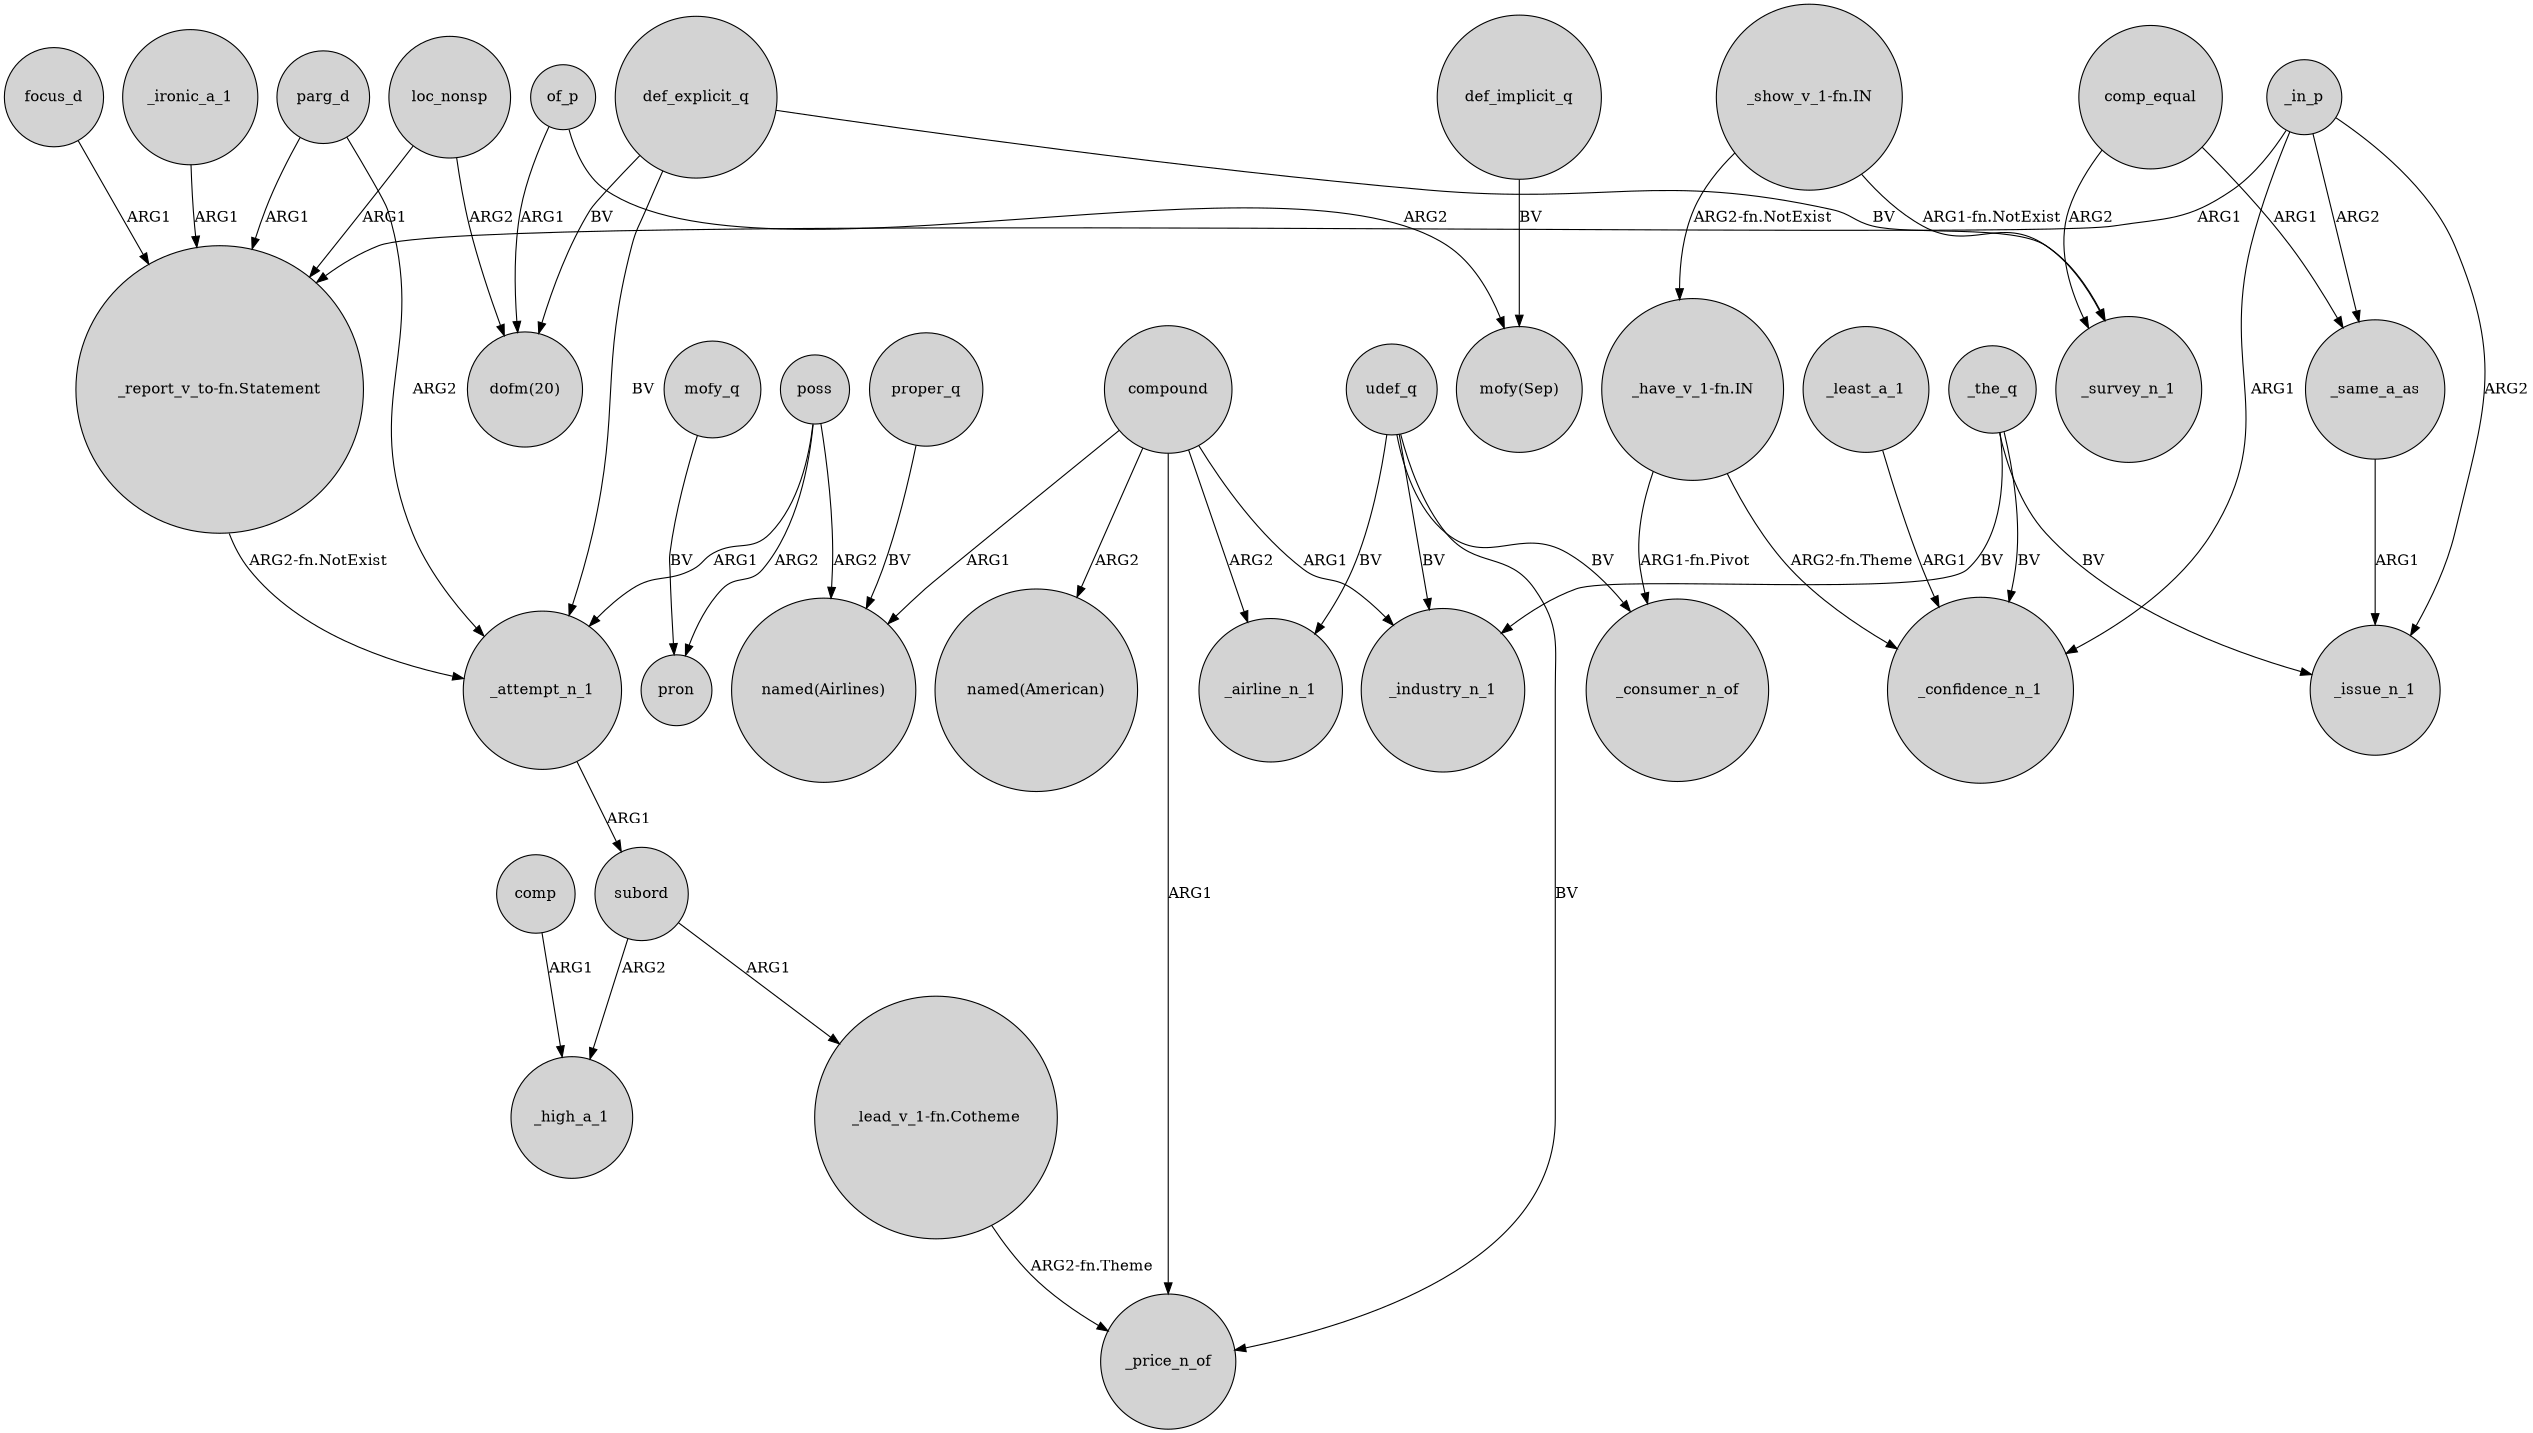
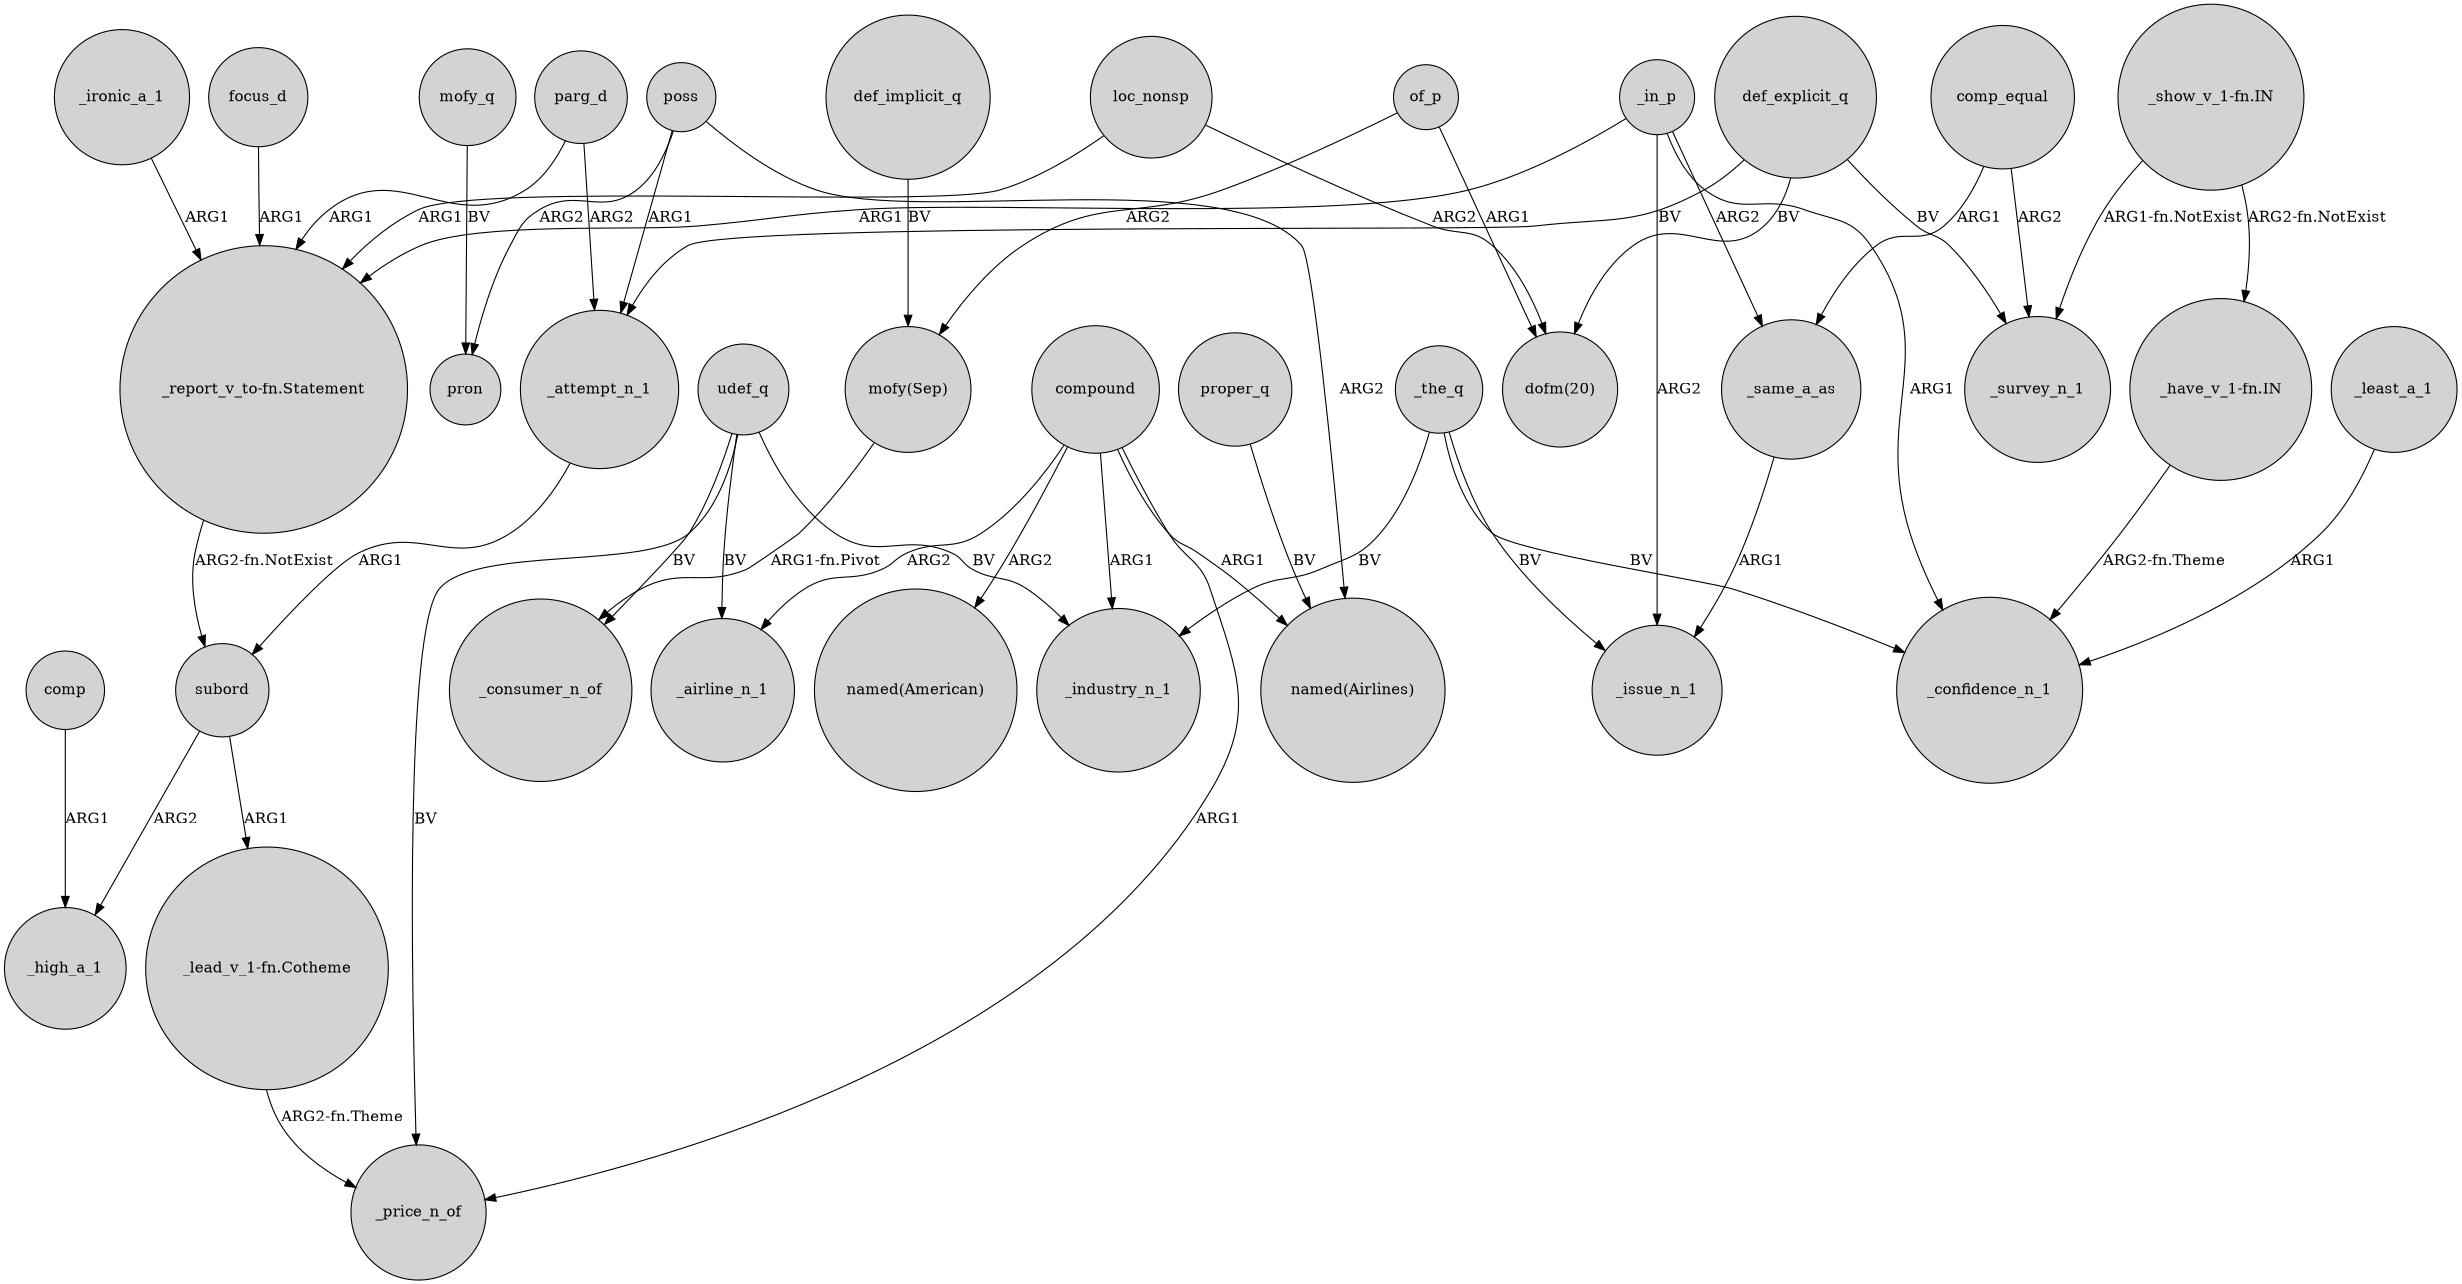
(1640, 532) -> (760, 561)
(324, 630) -> (193, 578)
